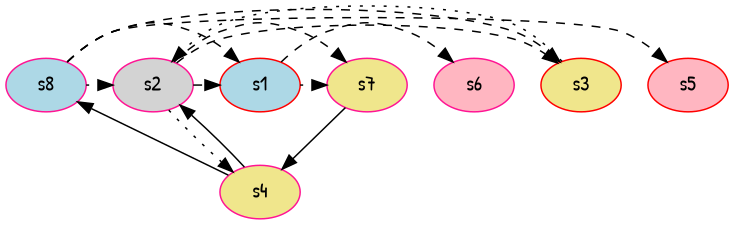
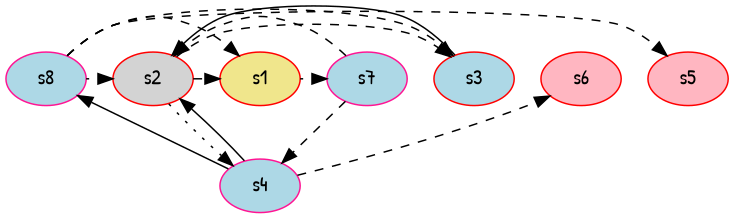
(375, 6) -> (321, 6)
(252, 23) -> (268, 17)
(359, 23) -> (418, 142)
(153, 85) -> (153, 79)
(260, 85) -> (260, 79)
(367, 85) -> (367, 79)
(474, 85) -> (581, 79)
(581, 85) -> (474, 79)
(319, 133) -> (319, 127)
(260, 192) -> (260, 186)
